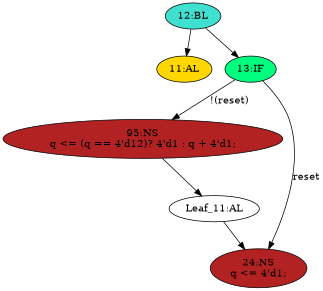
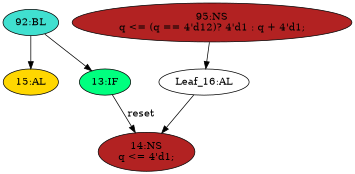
(193, 16) -> (31, 22)
(184, 69) -> (31, 82)
(207, 98) -> none
(214, 209) -> (204, 82)
(259, 268) -> (147, 152)
